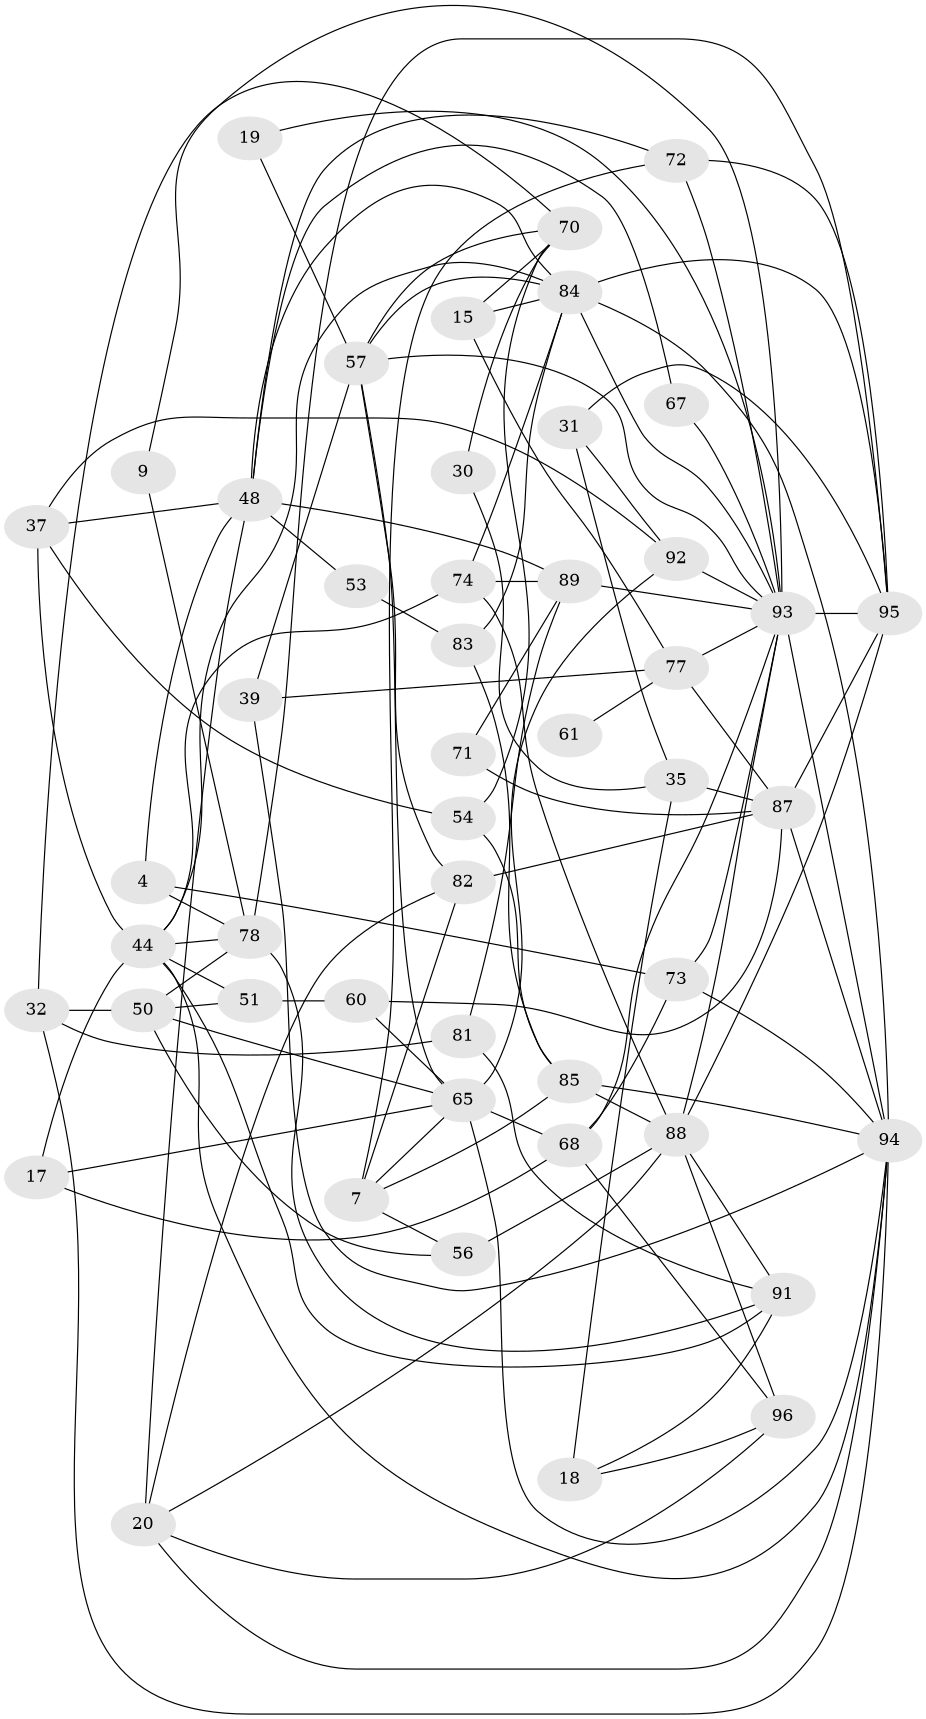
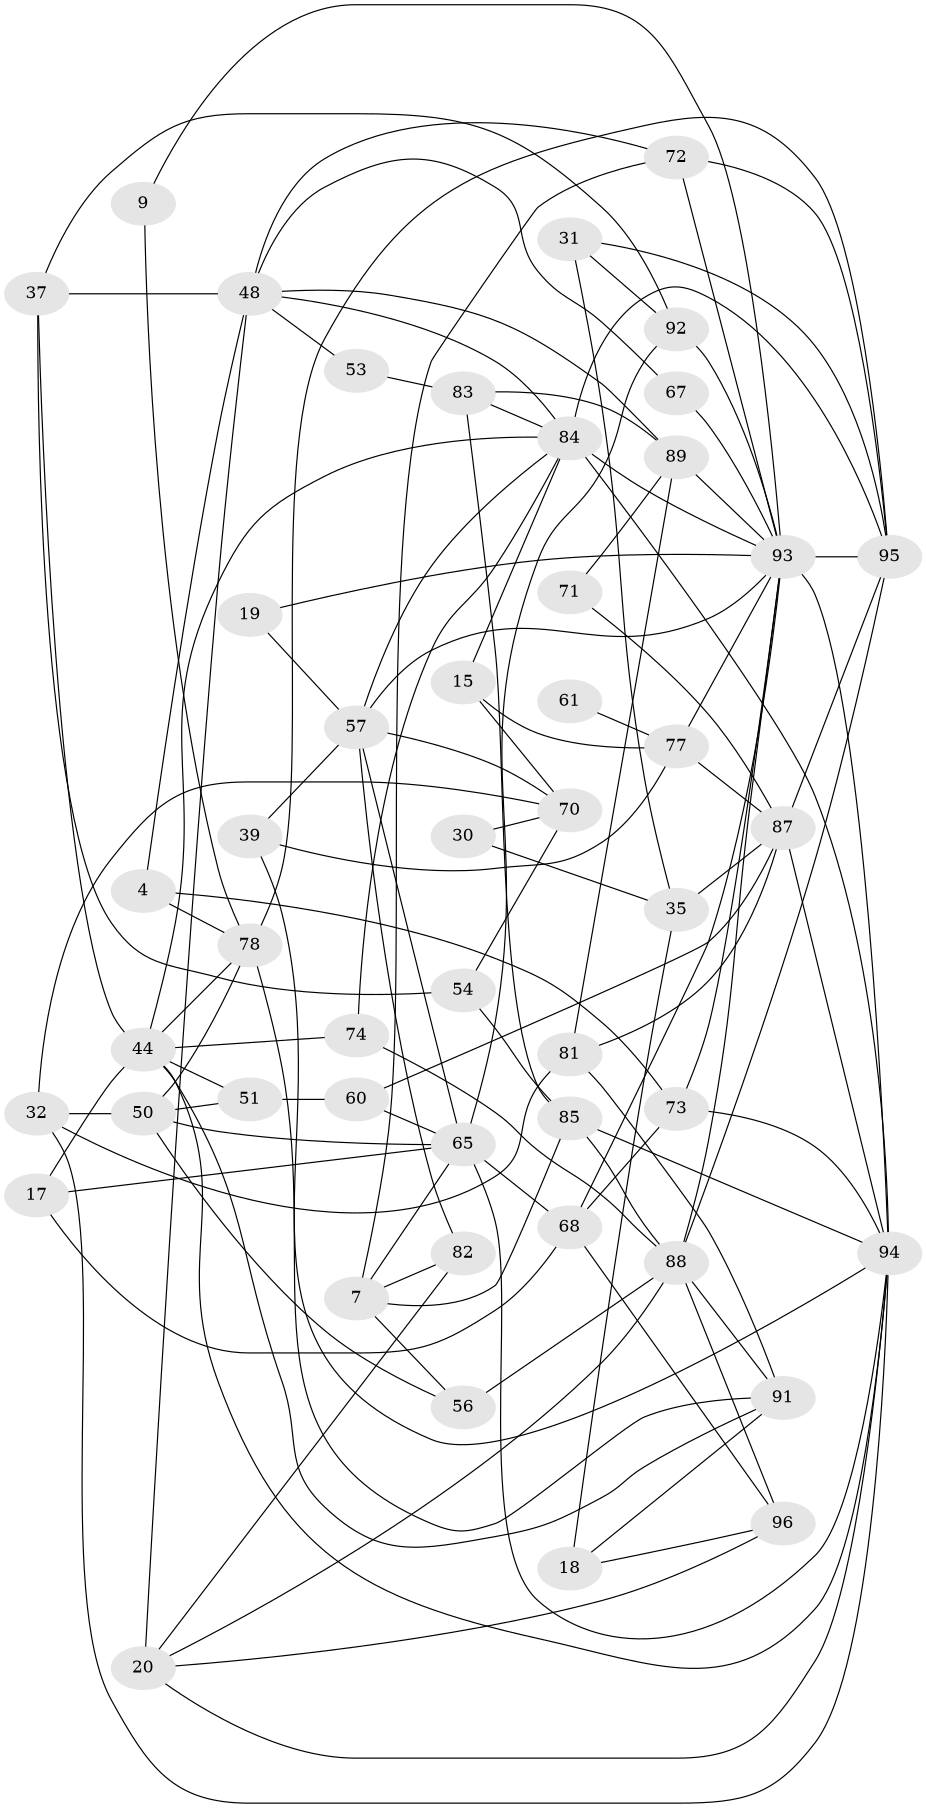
(518, 581) -> (589, 402)
(623, 845) -> (711, 978)
